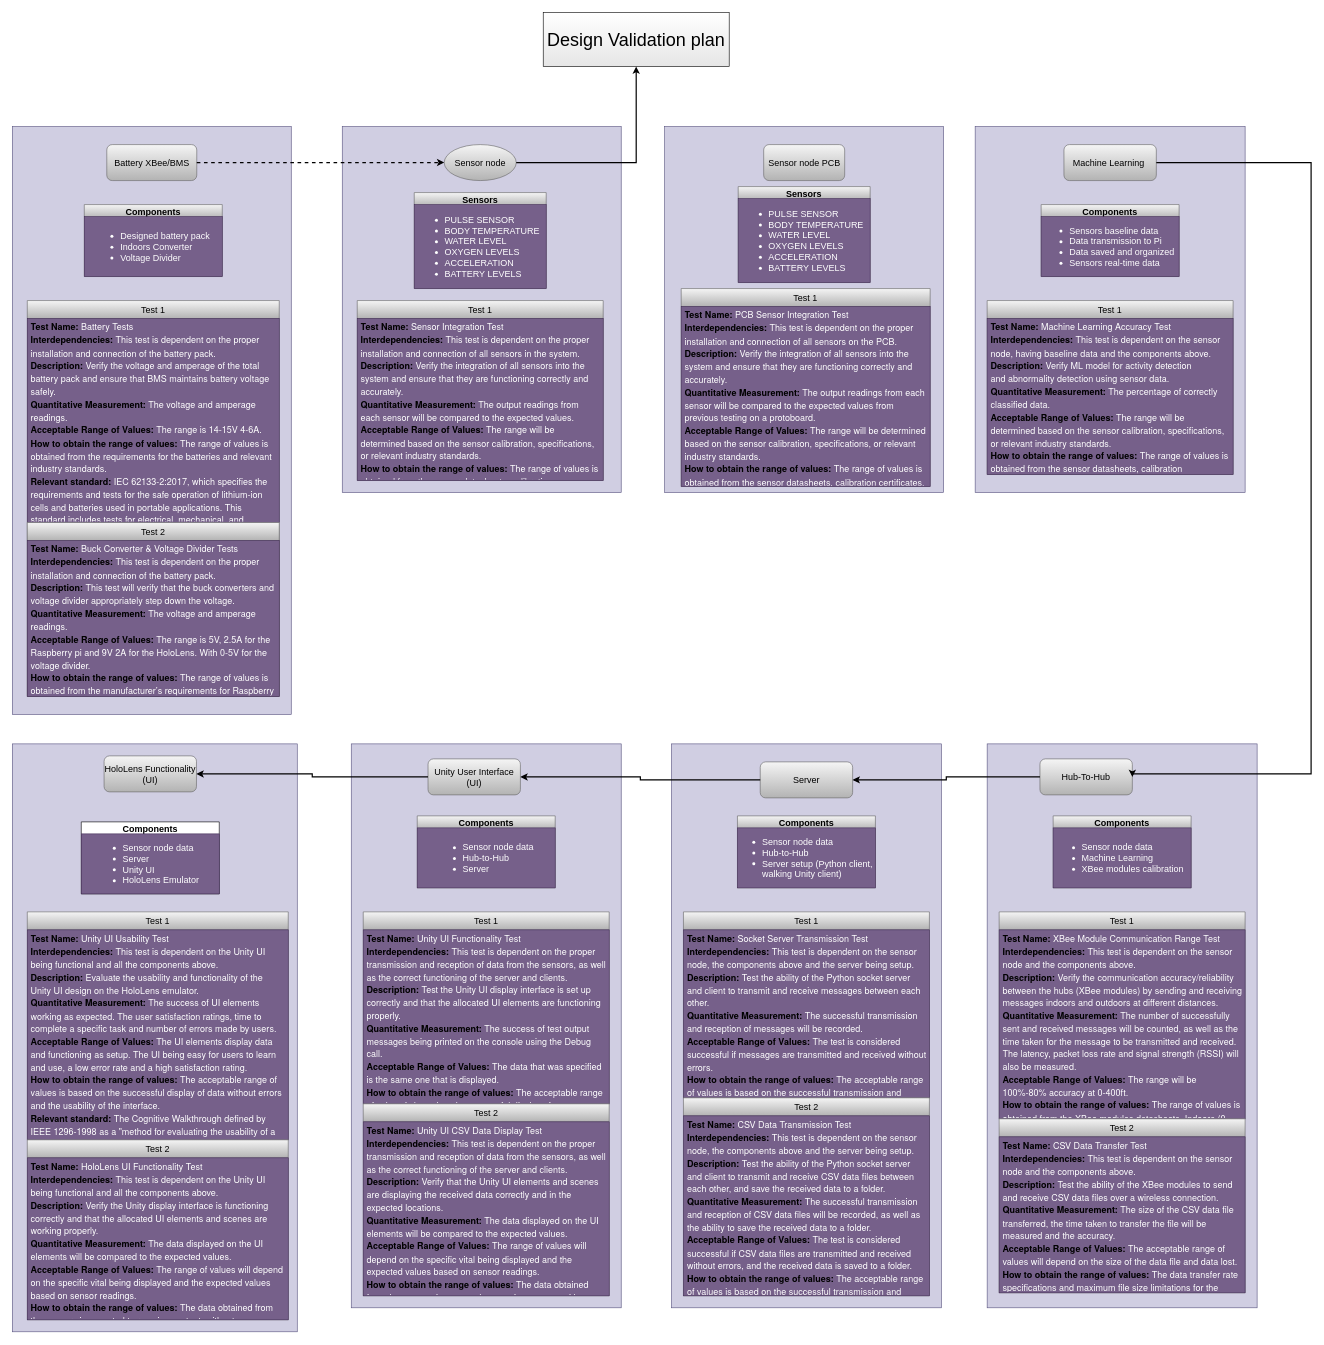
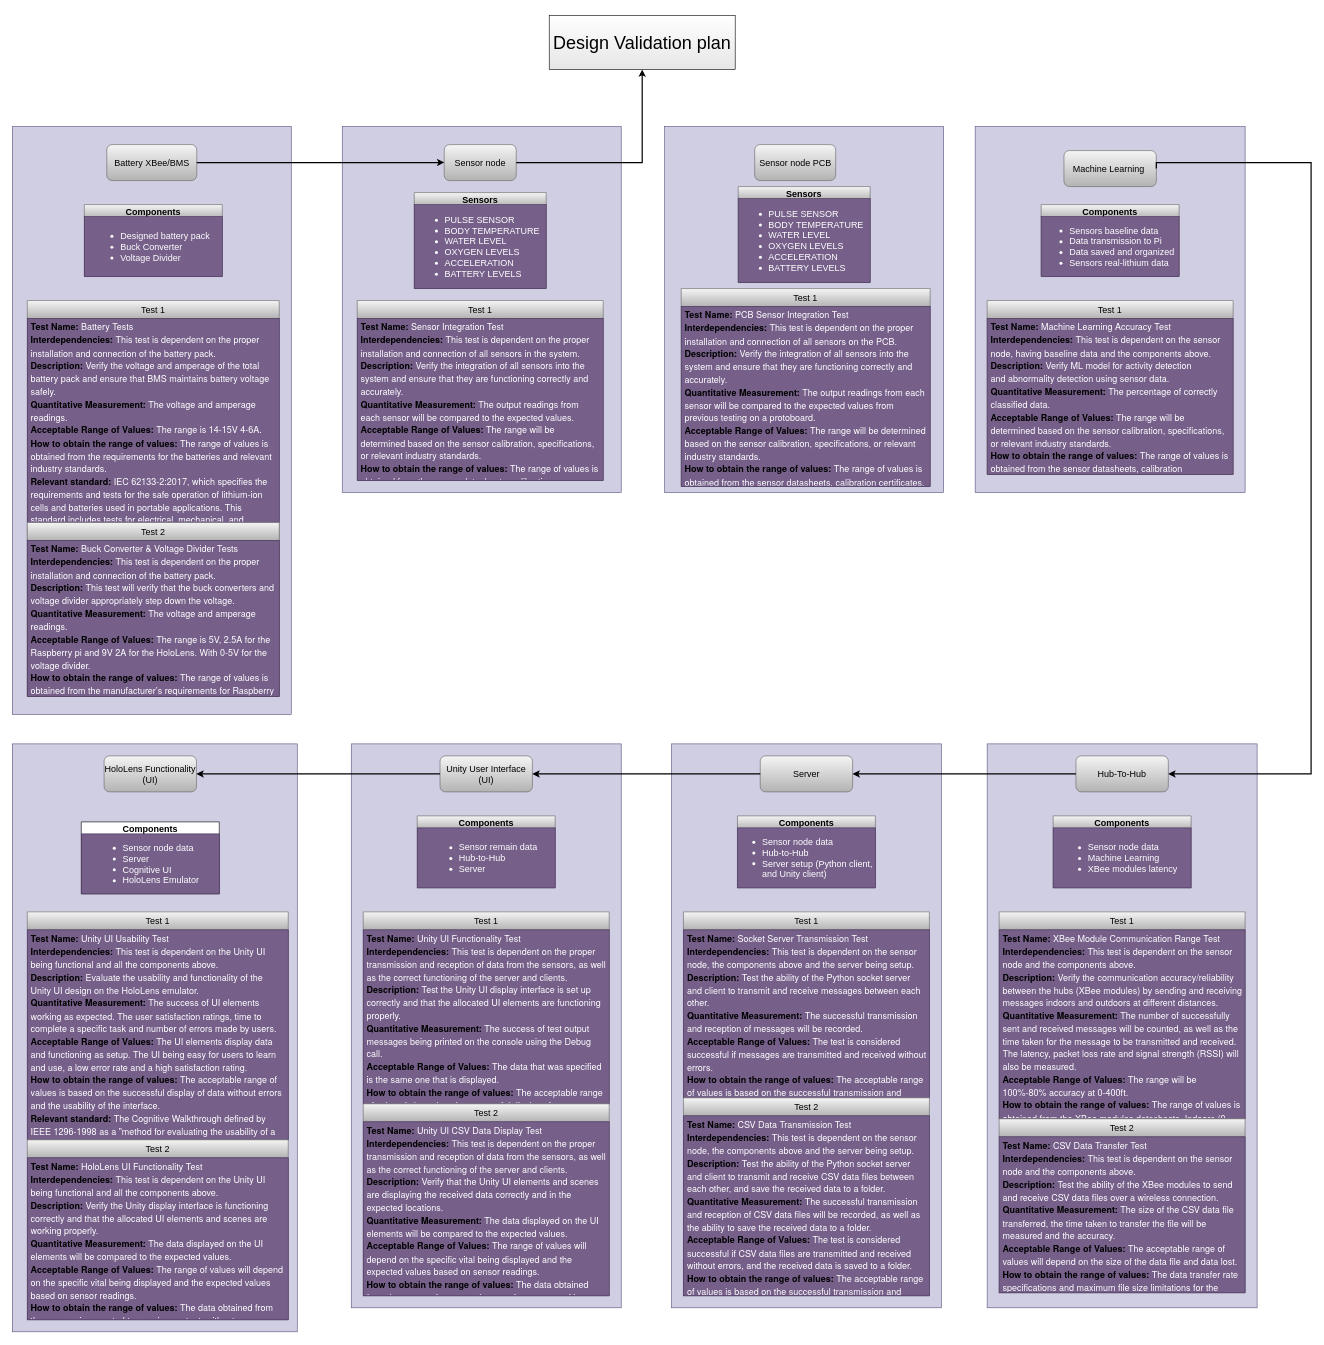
(636, 39) -> (642, 42)
(316, 162) -> (316, 162)
(480, 162) -> (480, 162)
(804, 162) -> (795, 162)
(1110, 162) -> (1110, 168)
(153, 246) -> (153, 246)
(1110, 246) -> (1110, 246)
(474, 777) -> (486, 774)
(1086, 777) -> (1122, 774)
(807, 780) -> (807, 774)
(486, 858) -> (486, 858)
(807, 858) -> (807, 858)
(1122, 858) -> (1122, 858)
(150, 864) -> (150, 864)
